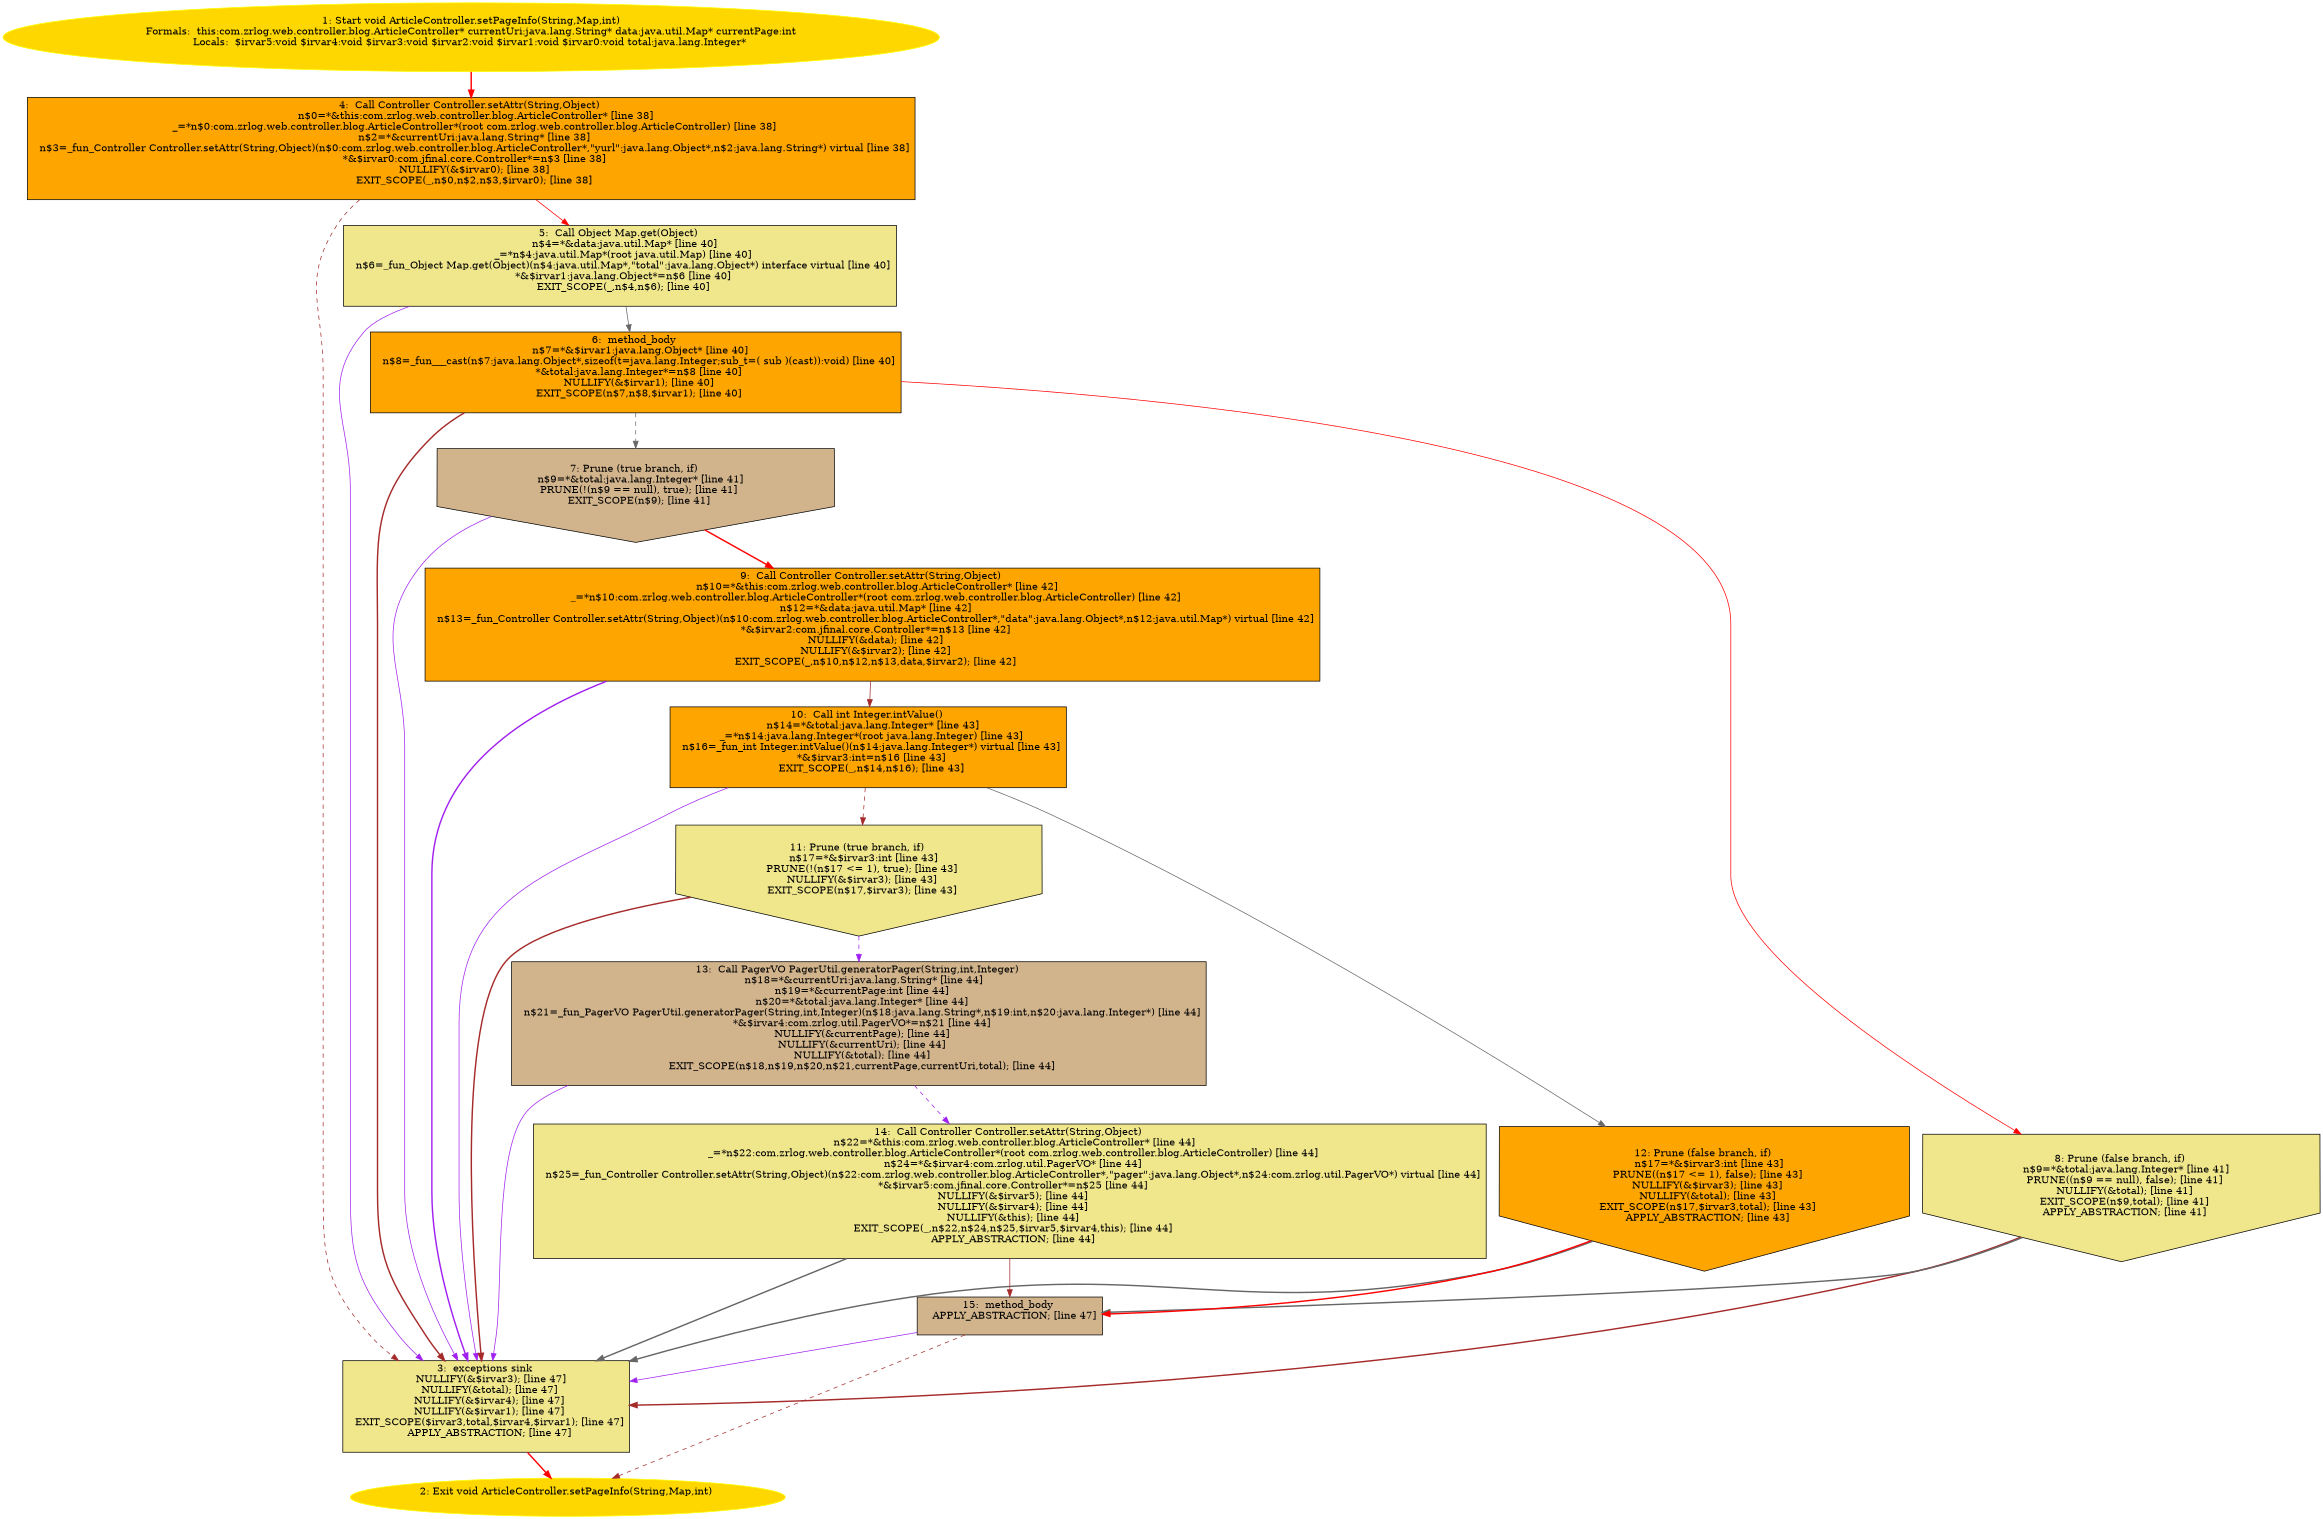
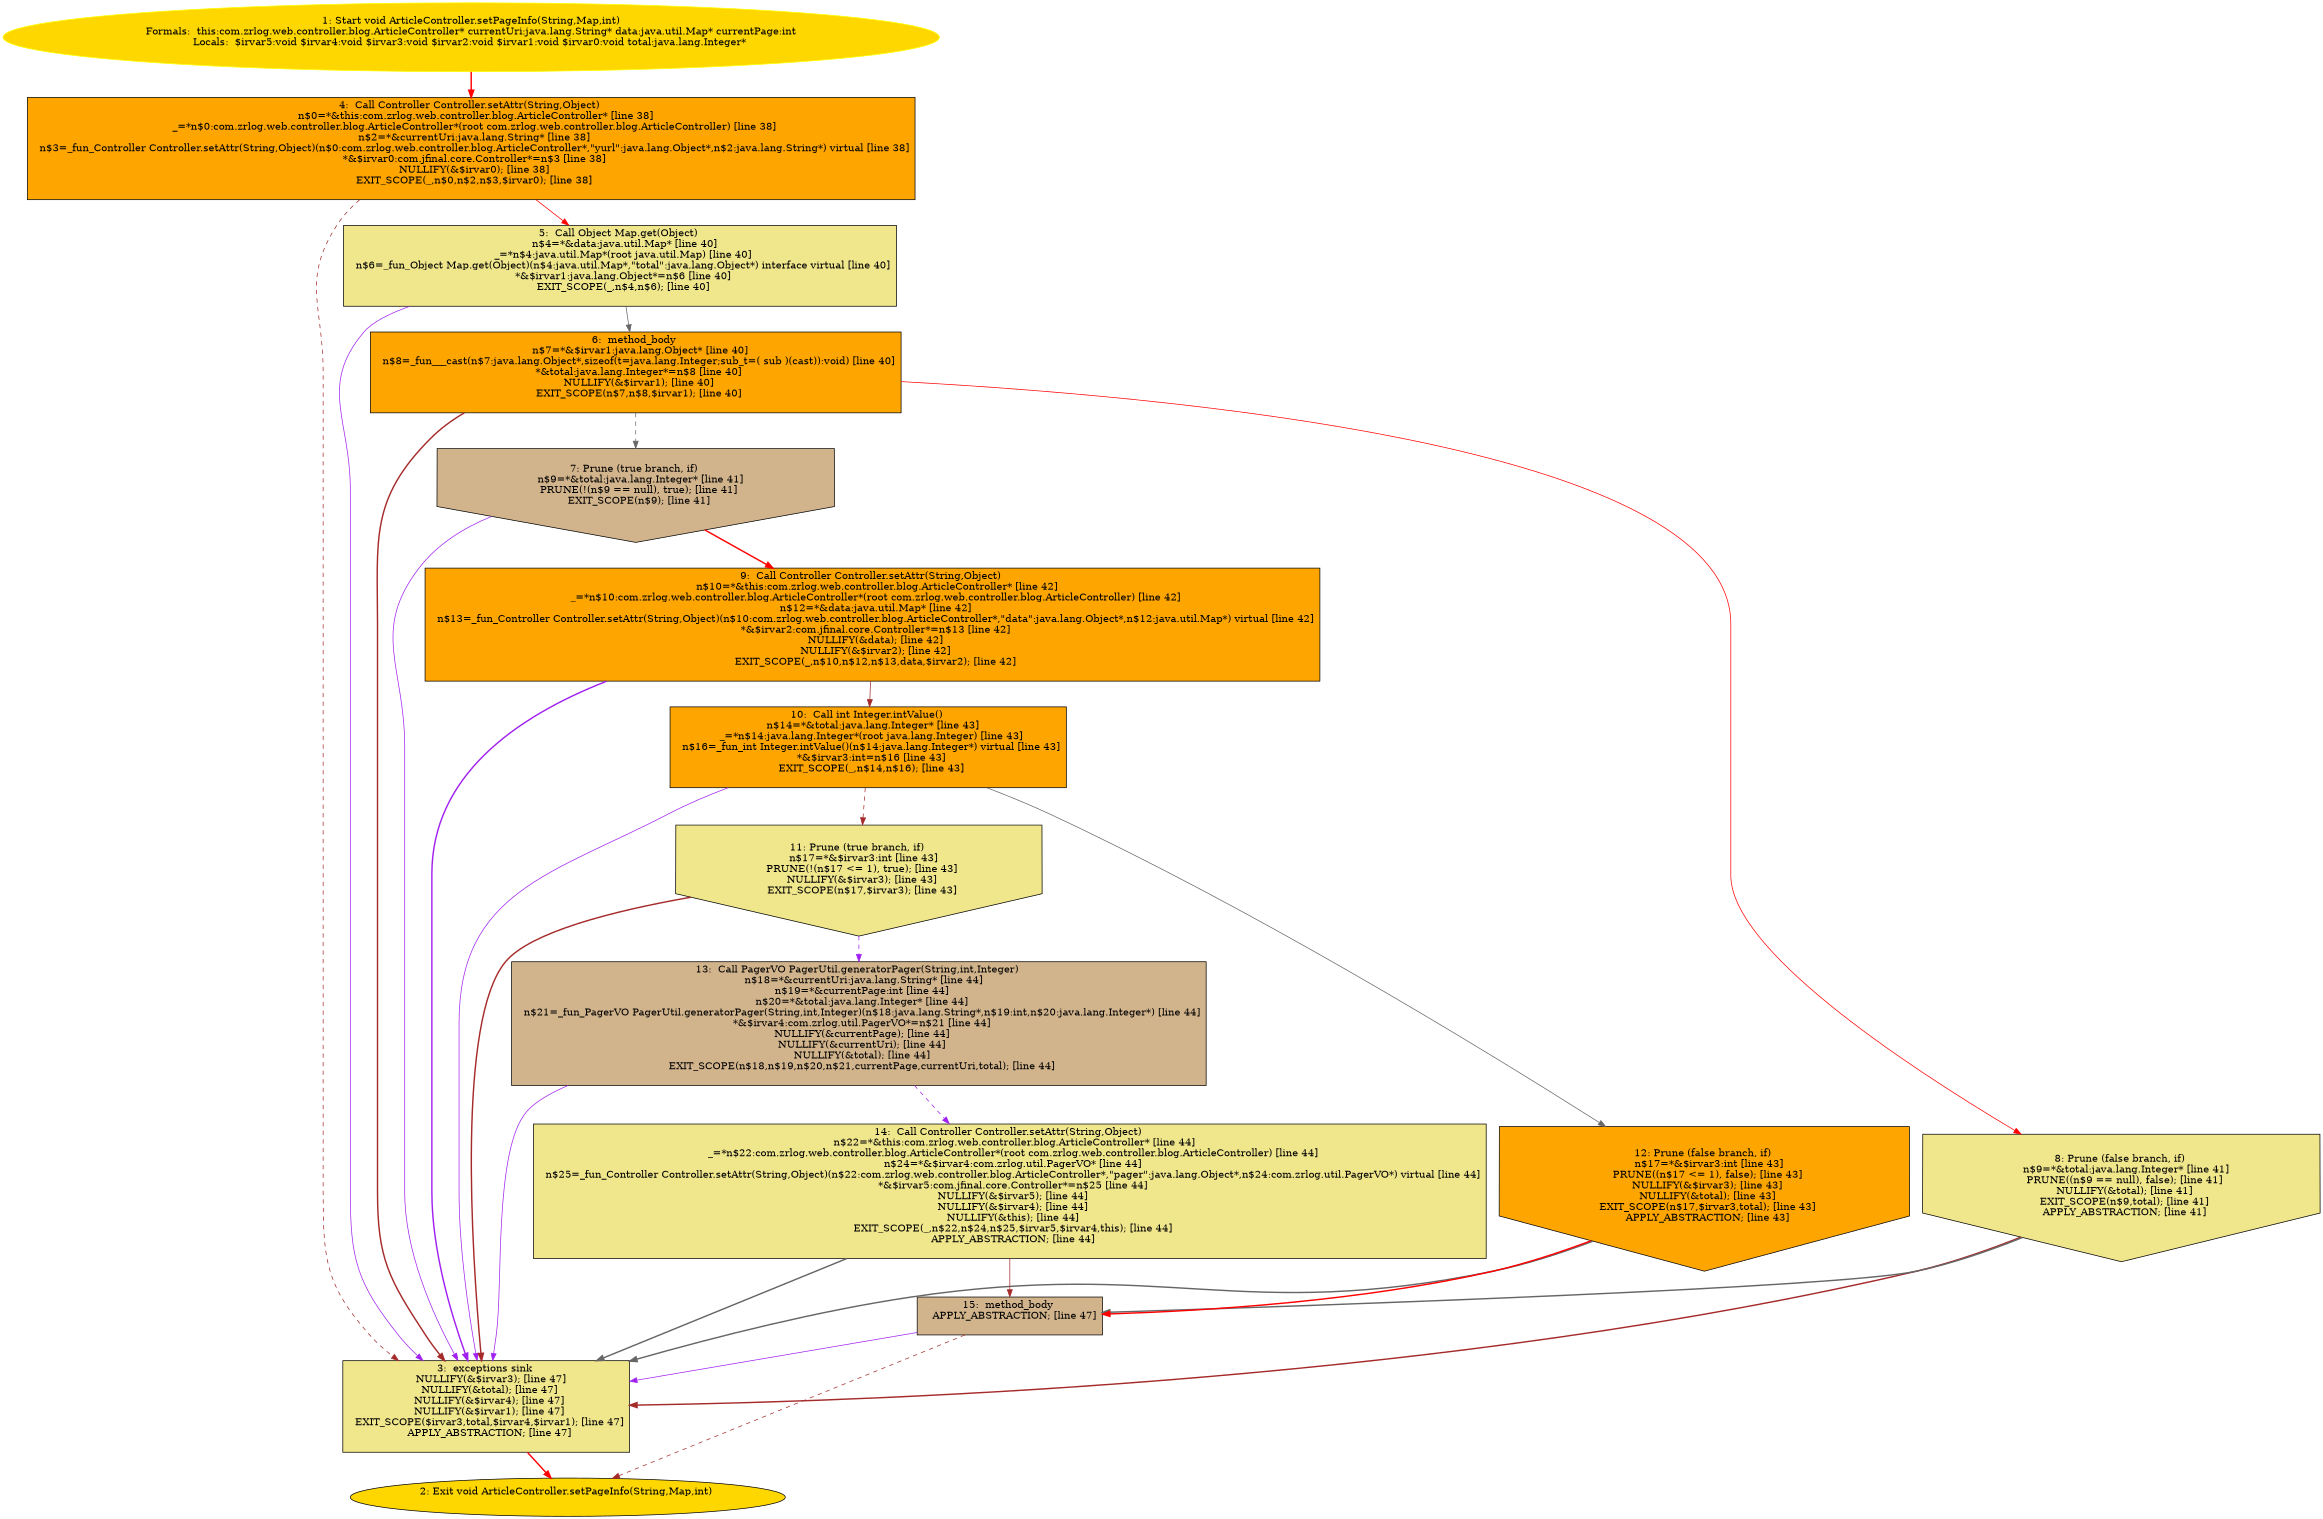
(568, 1497) -> (568, 1497)
